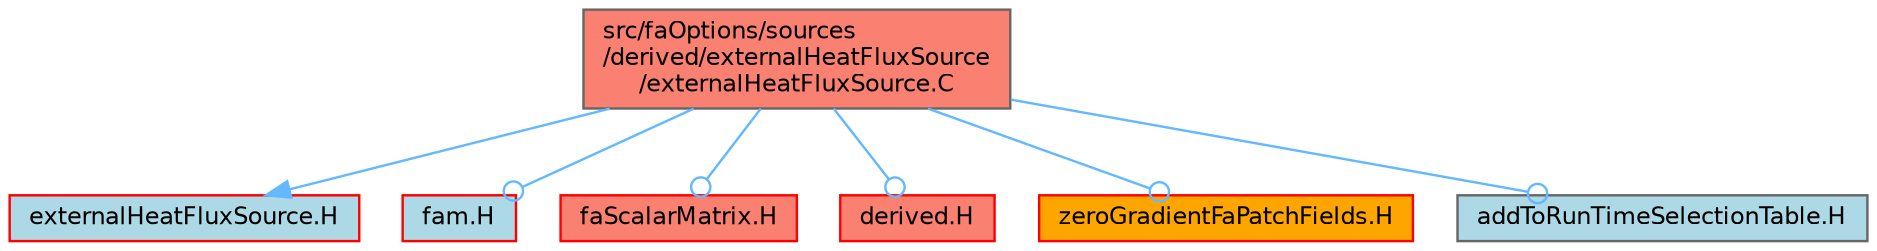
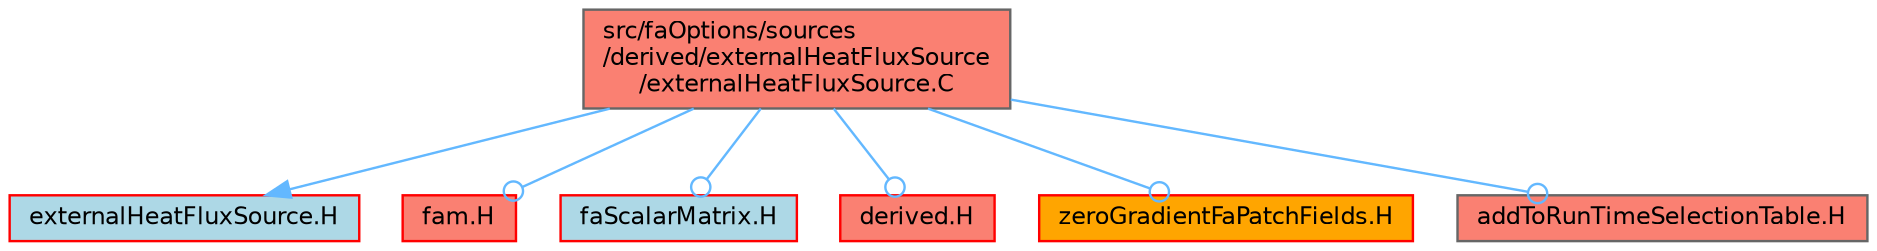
(459, 218) -> (459, 218)
(679, 218) -> (679, 218)
(1662, 218) -> (1662, 218)
